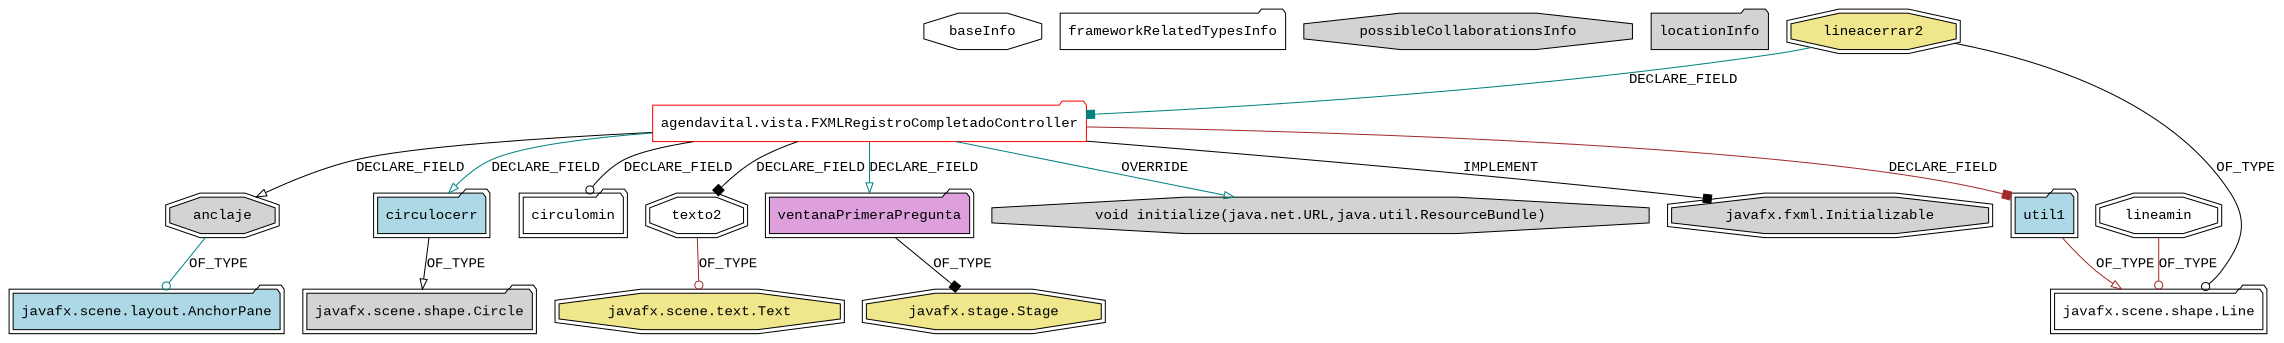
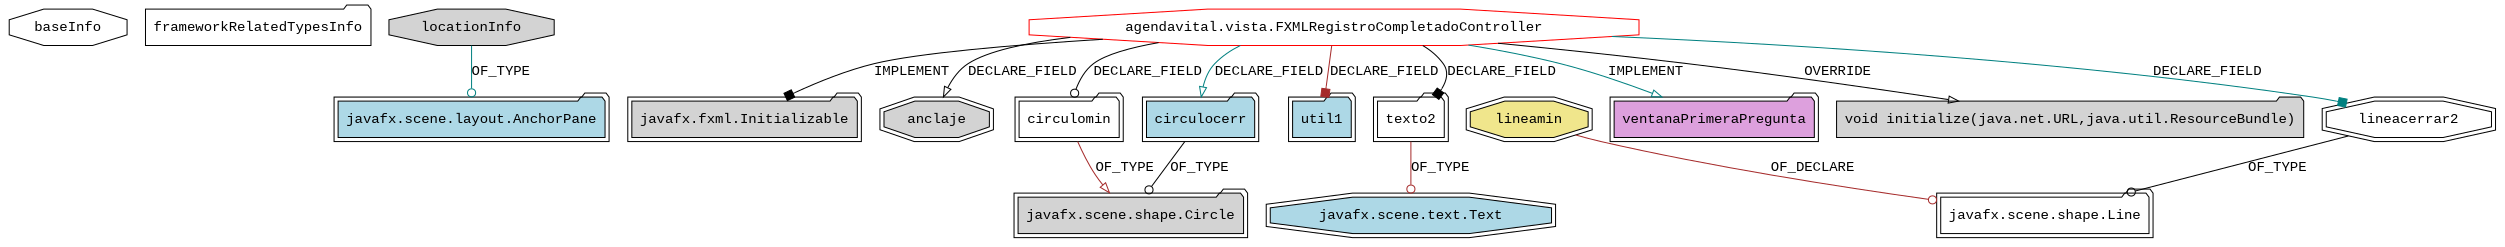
(1468, 31) -> none
(1710, 31) -> (472, 27)
(1874, 31) -> (2409, 119)
(1455, 90) -> (1975, 59)
(870, 123) -> (1334, 27)
none -> (1089, 164)
(924, 167) -> (1646, 71)
(1090, 168) -> (1724, 68)
(697, 215) -> (1411, 119)
(1321, 215) -> (2070, 119)
(1830, 215) -> (745, 119)
(2159, 215) -> (1529, 119)
(426, 258) -> (1168, 164)
(187, 260) -> (472, 67)
(2086, 262) -> none
(2188, 263) -> (1813, 167)
(700, 311) -> (1411, 215)
(984, 311) -> none
